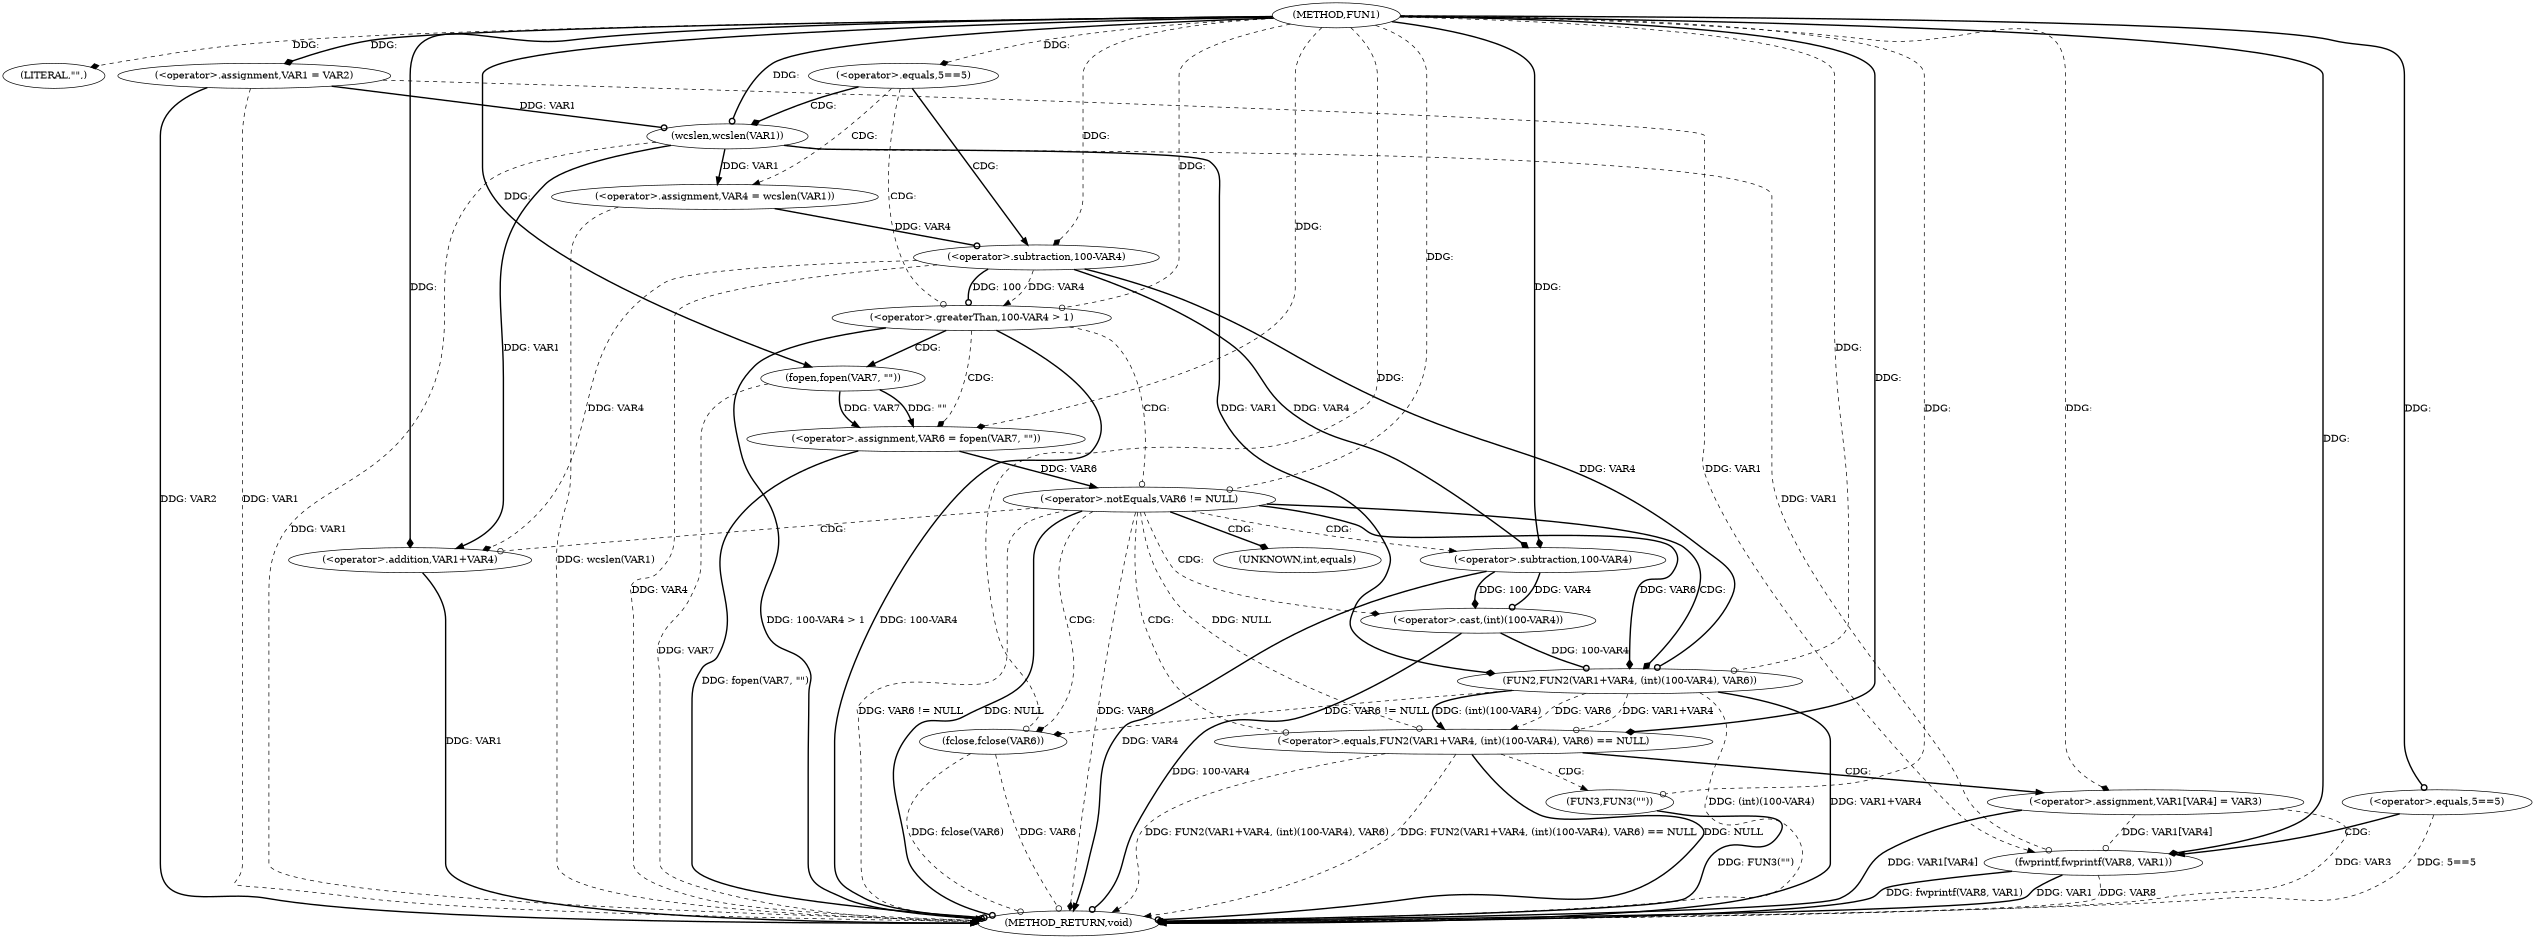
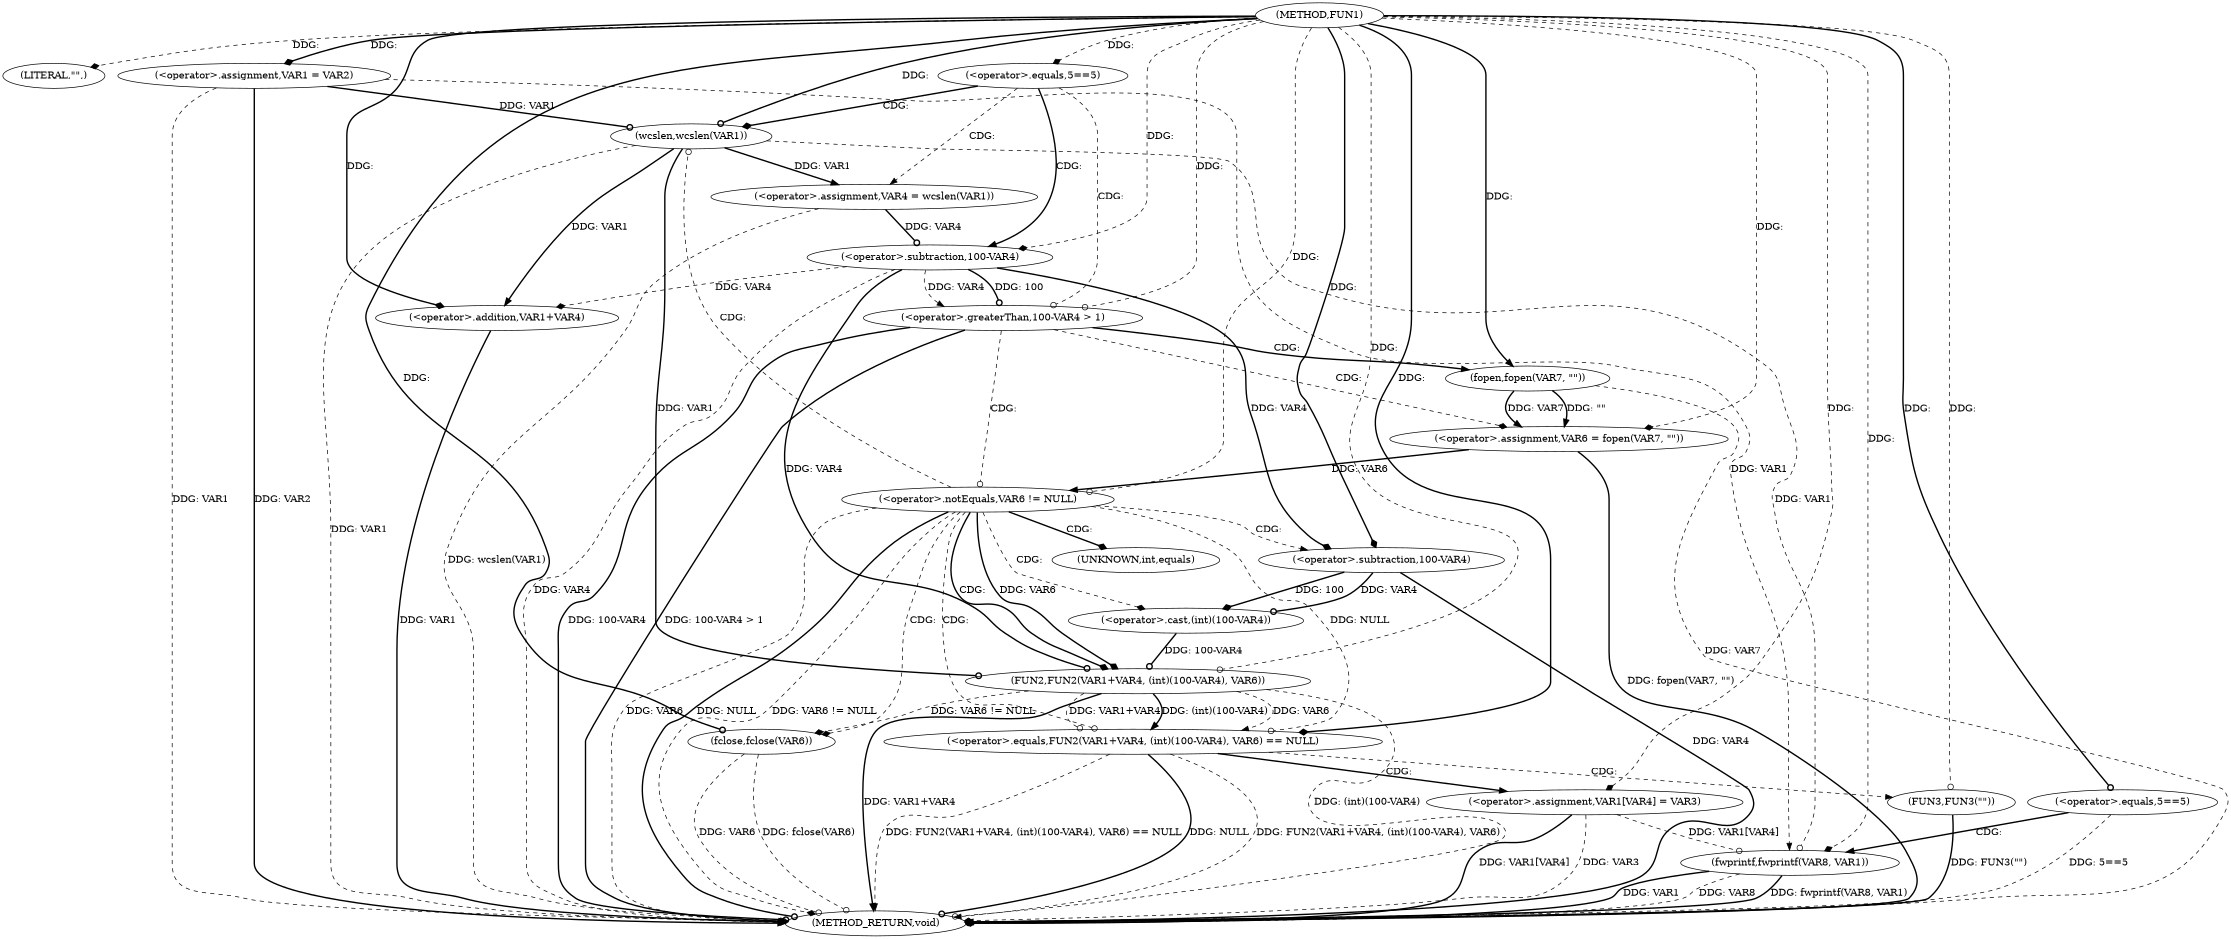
(2302, 65) -> (1868, 222)
(1219, 304) -> (656, 548)
(1271, 446) -> (470, 165)
(771, 529) -> (755, 365)
(1250, 720) -> none
